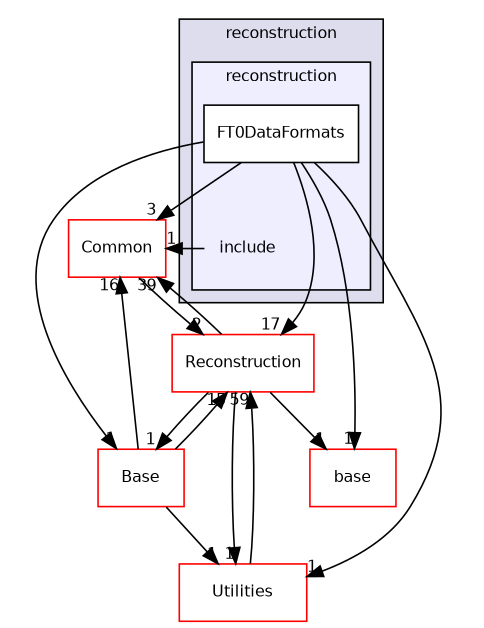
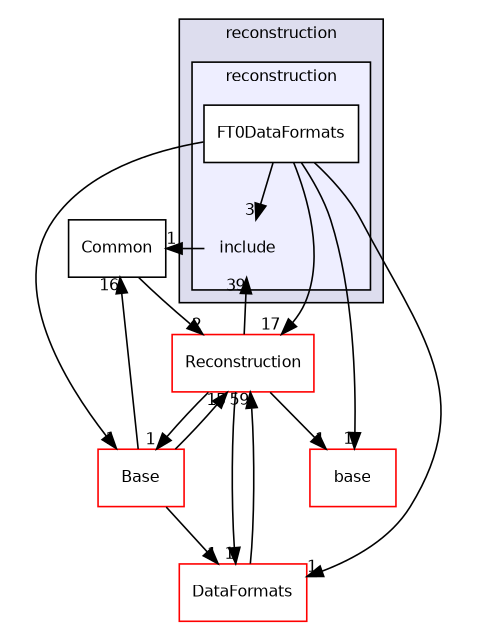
(206, 186) -> (267, 184)
(117, 249) -> (117, 249)
(199, 313) -> (245, 314)
(243, 593) -> (243, 593)
